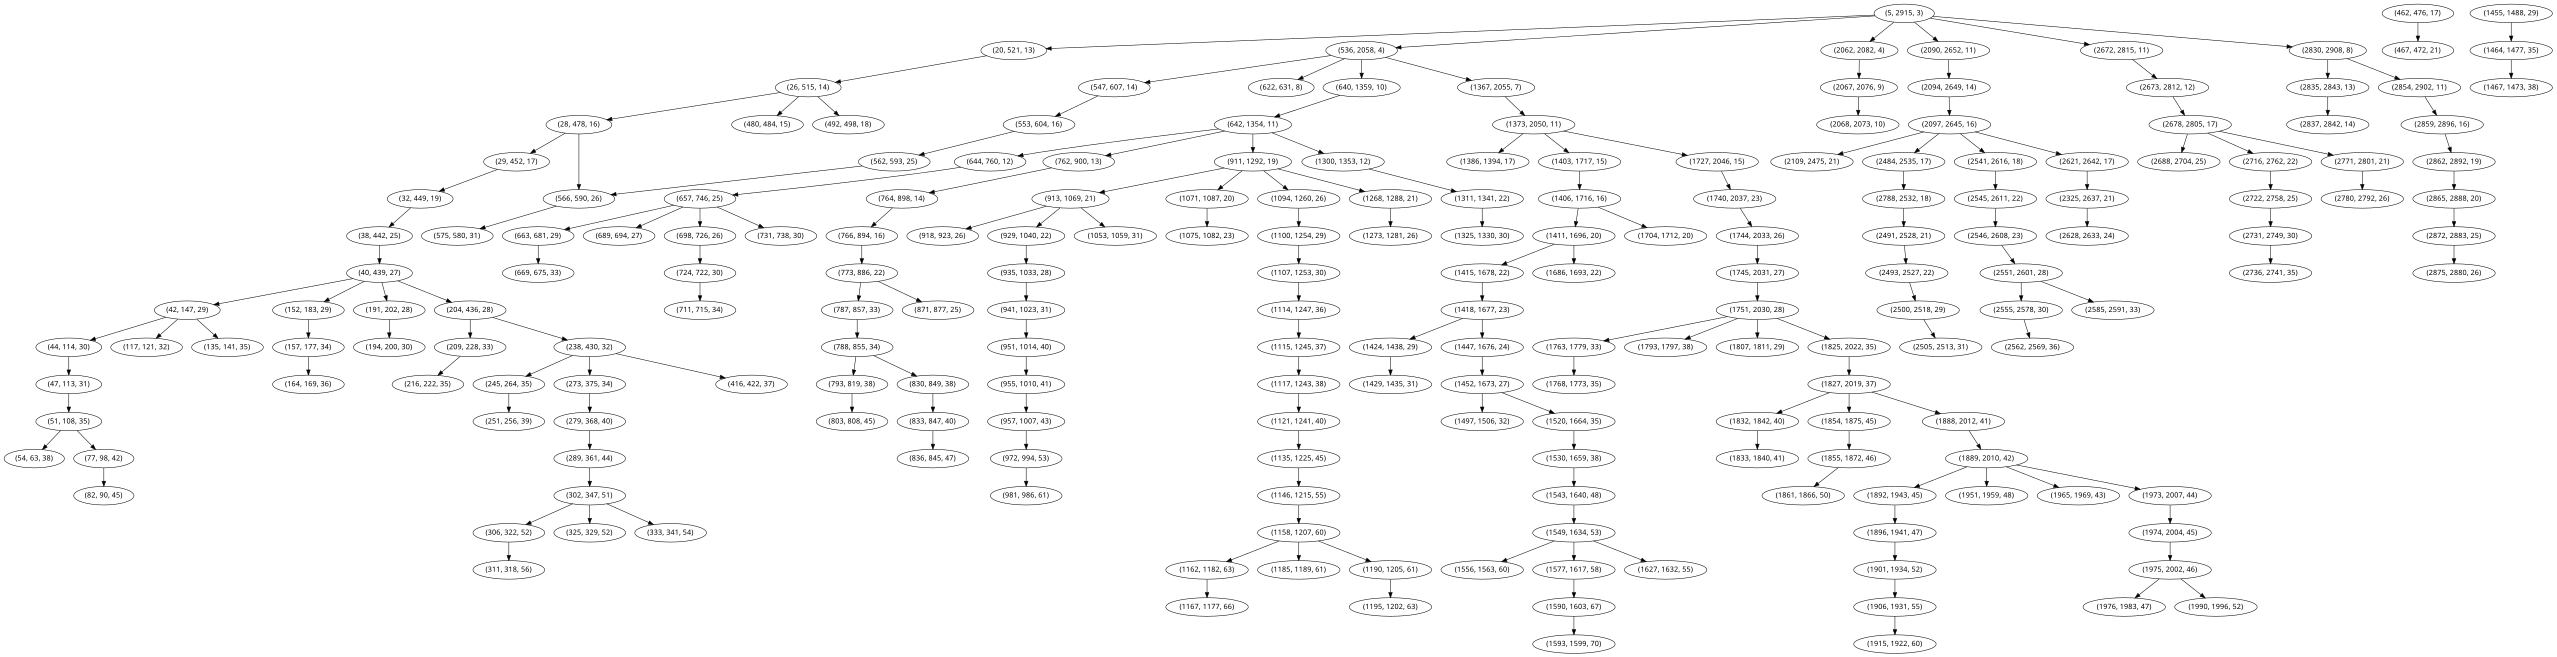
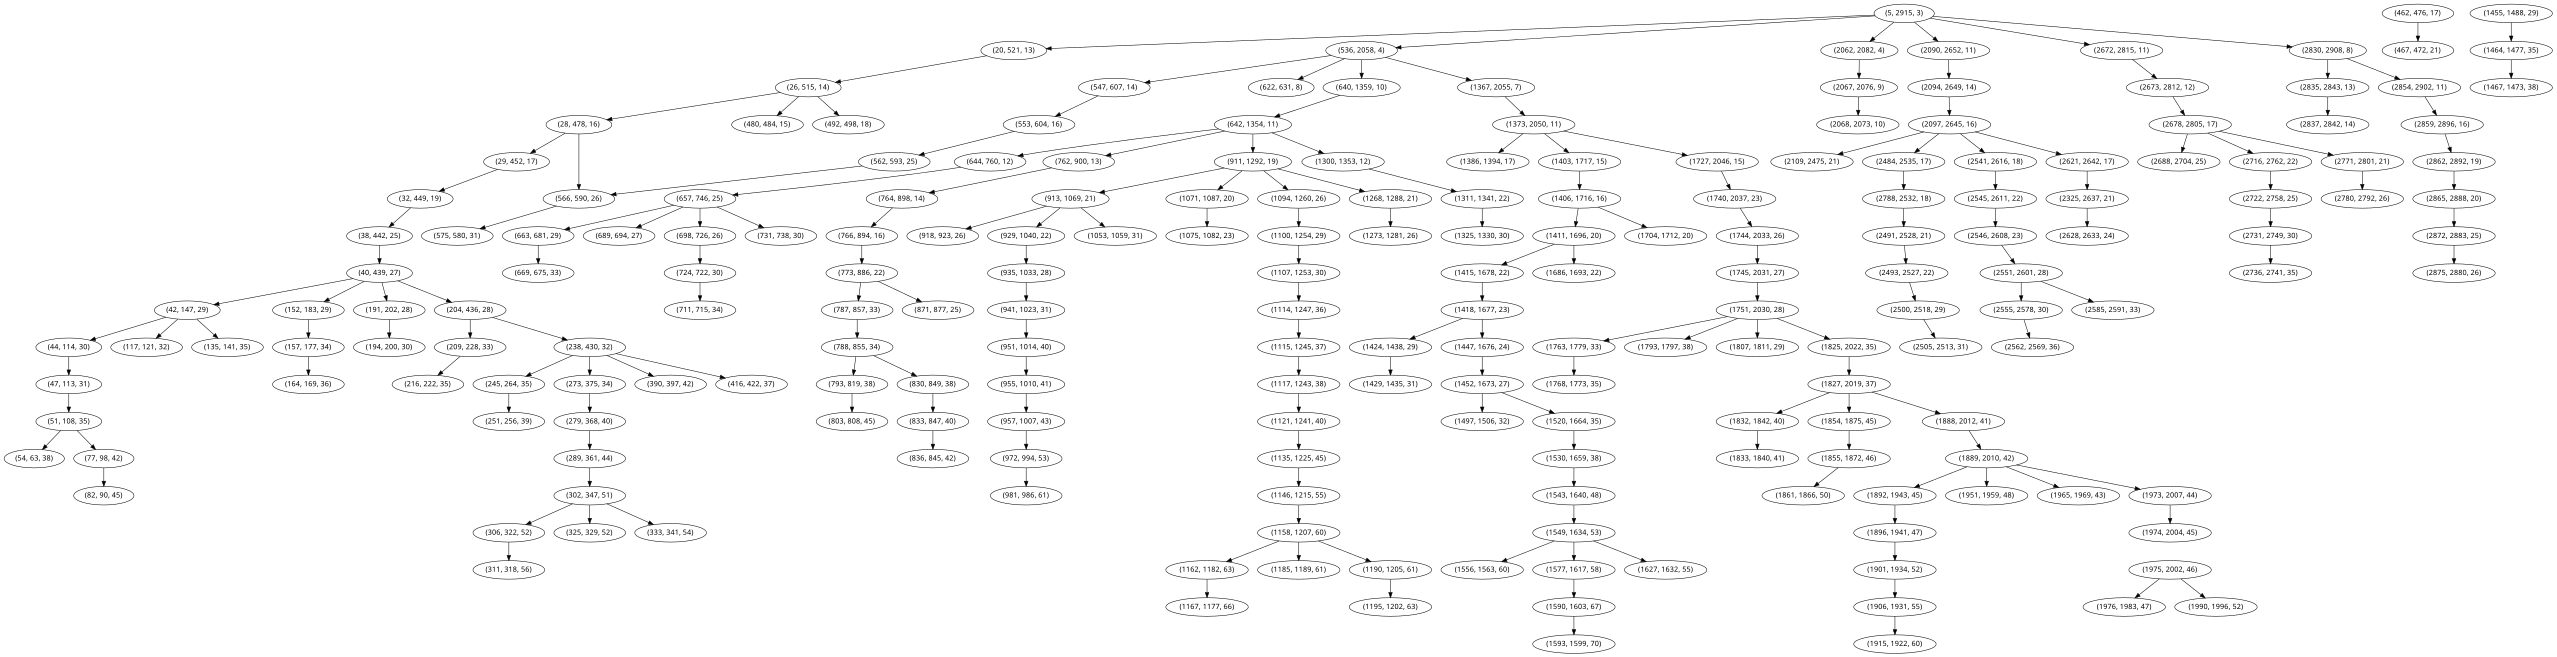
none -> (671, 384)
(933, 459) -> (933, 459)
(2170, 549) -> none
